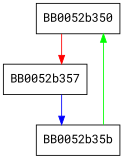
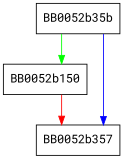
(78, 19) -> (45, 79)
(62, 105) -> (103, 75)
